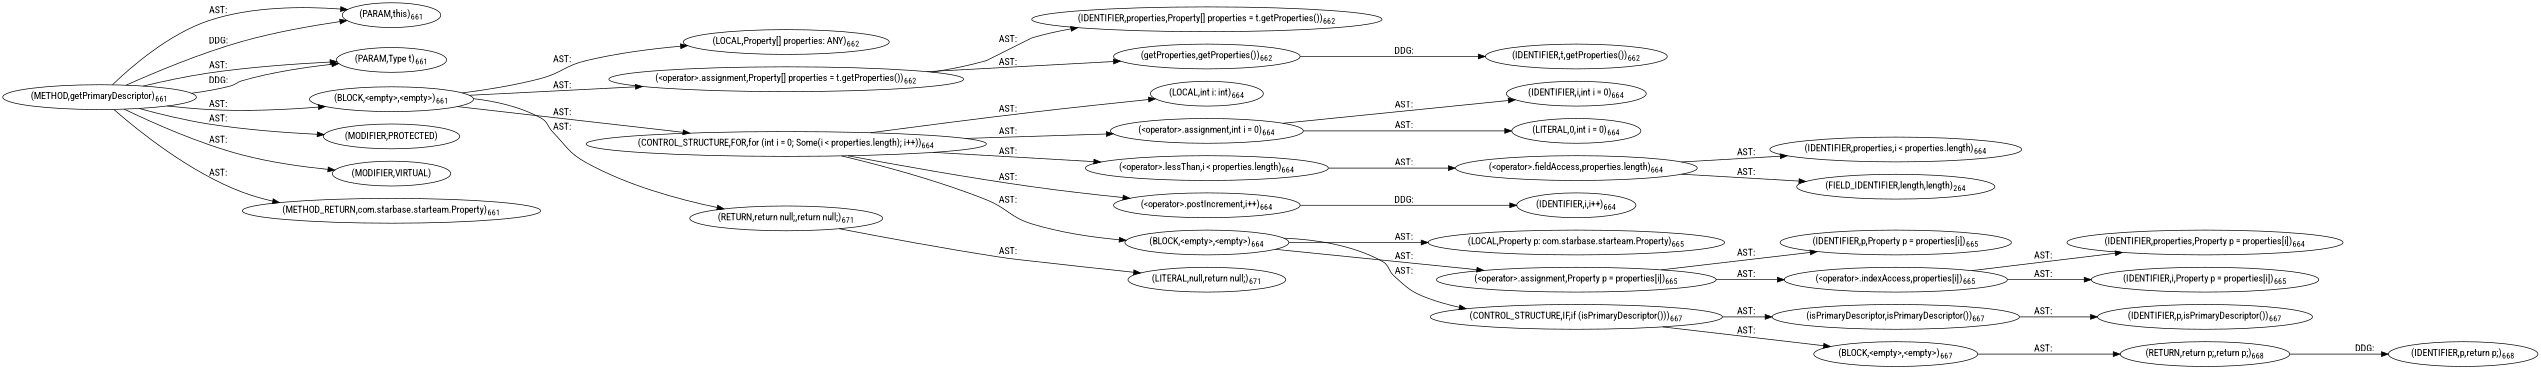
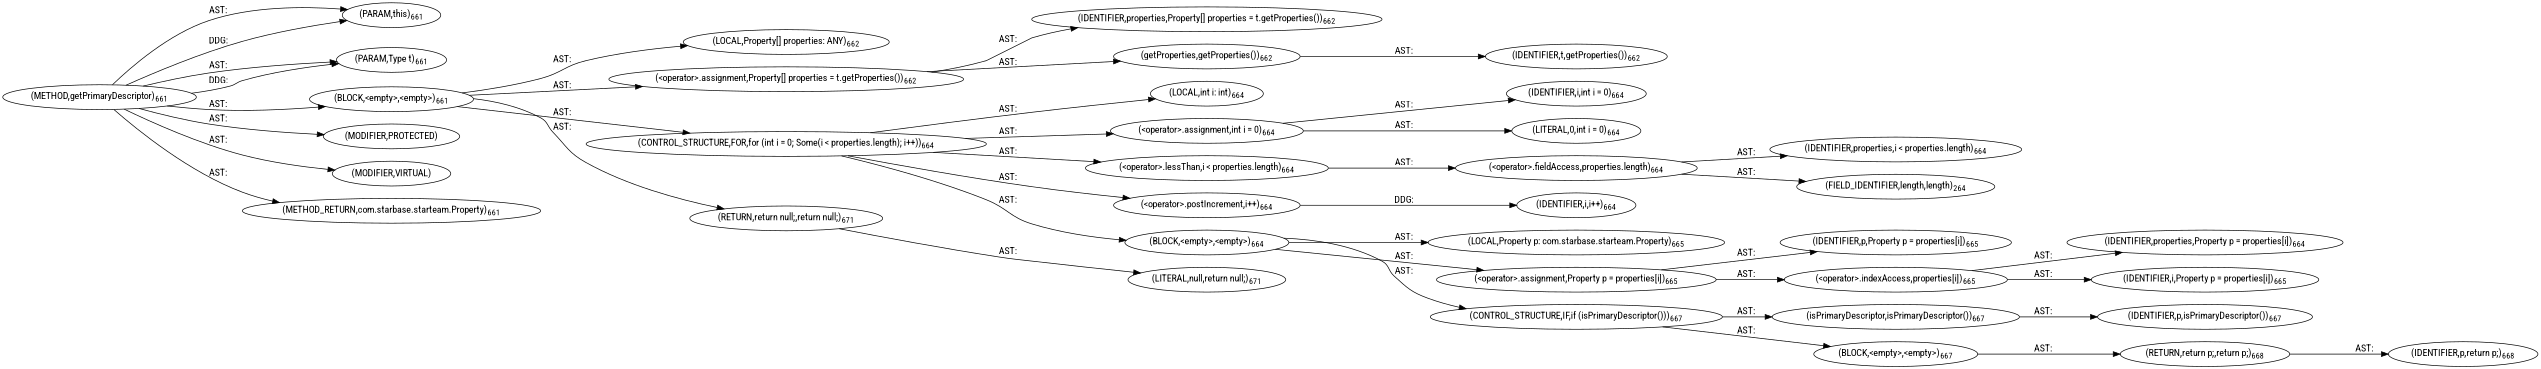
(1405, 51) -> (1405, 51)
(2366, 349) -> (2366, 349)
